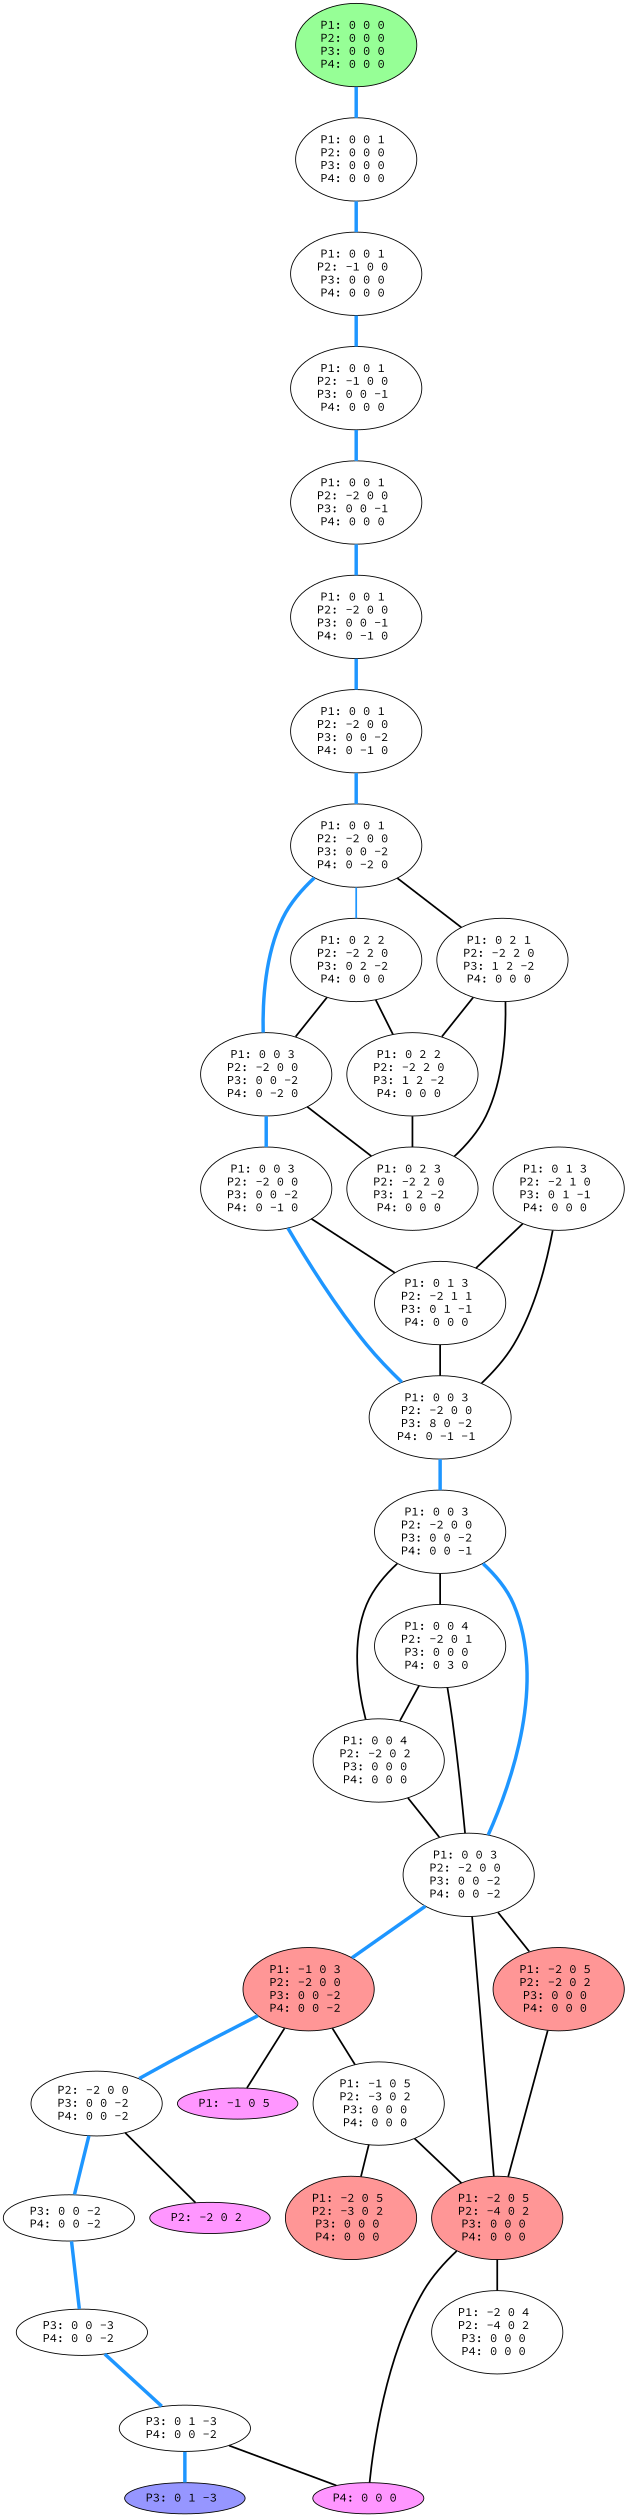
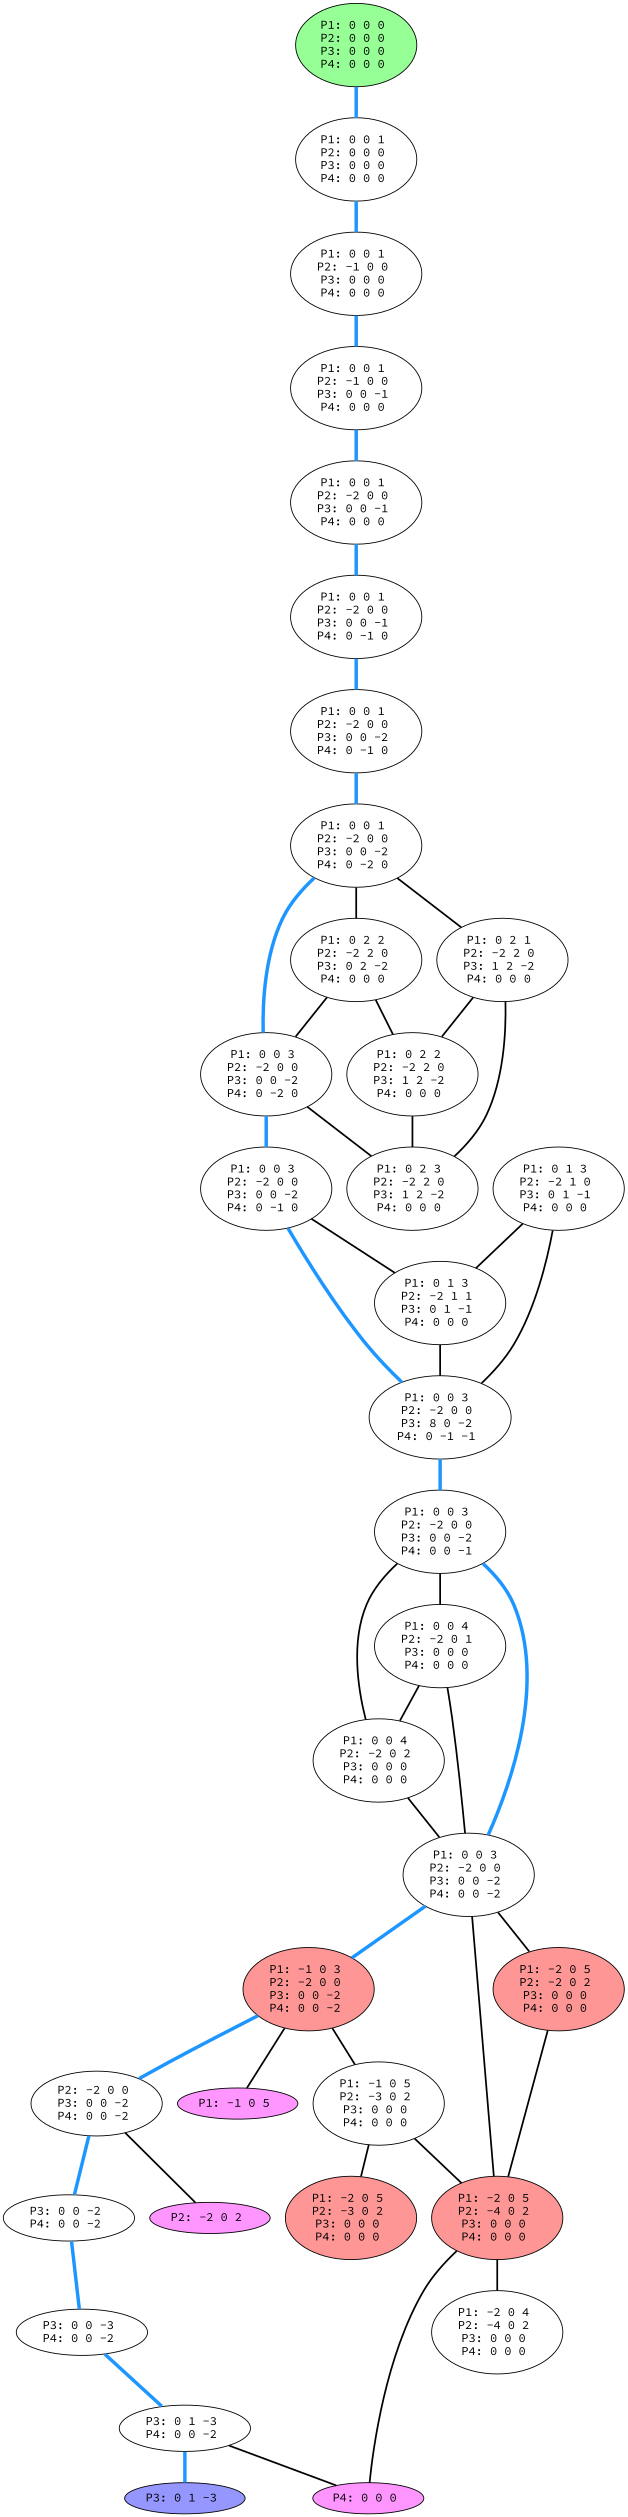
(356, 903) -> (356, 903)
(440, 1646) -> (440, 1646)
